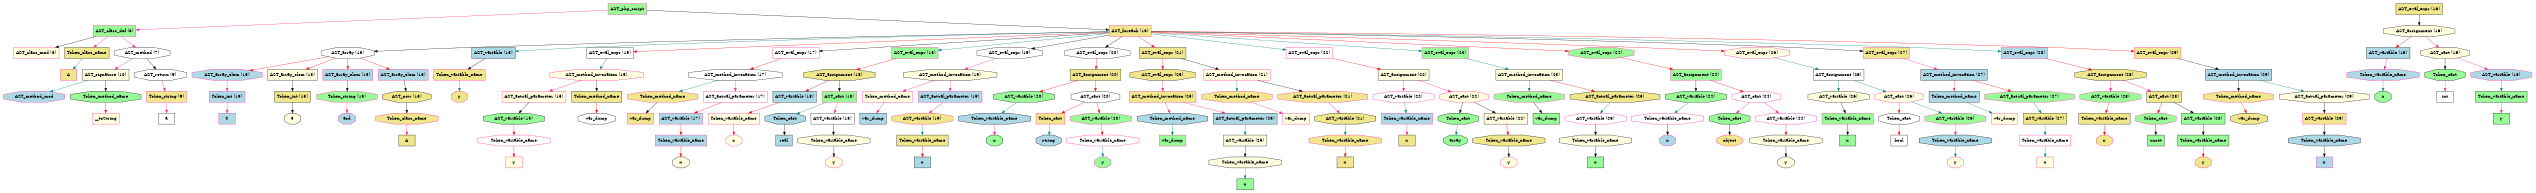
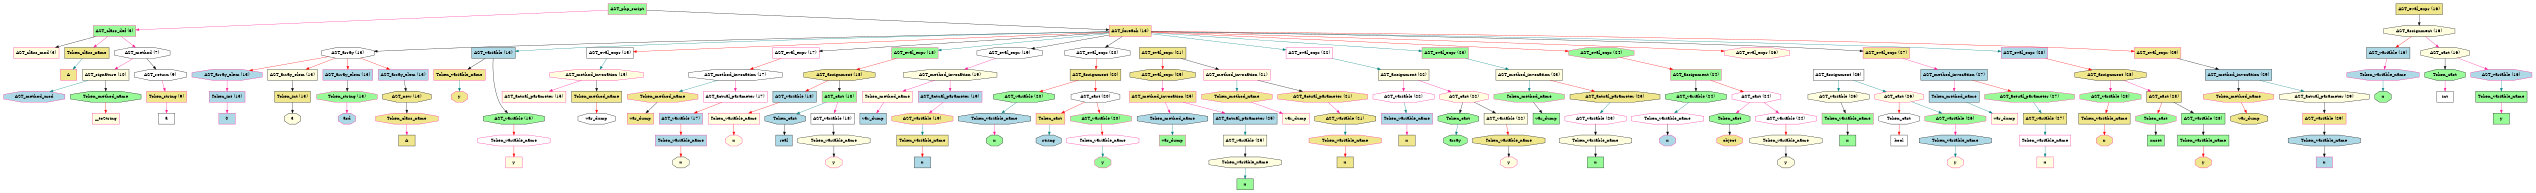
(1145, 41) -> none
(1795, 63) -> none
(1355, 64) -> (1355, 64)
(525, 107) -> (495, 86)
